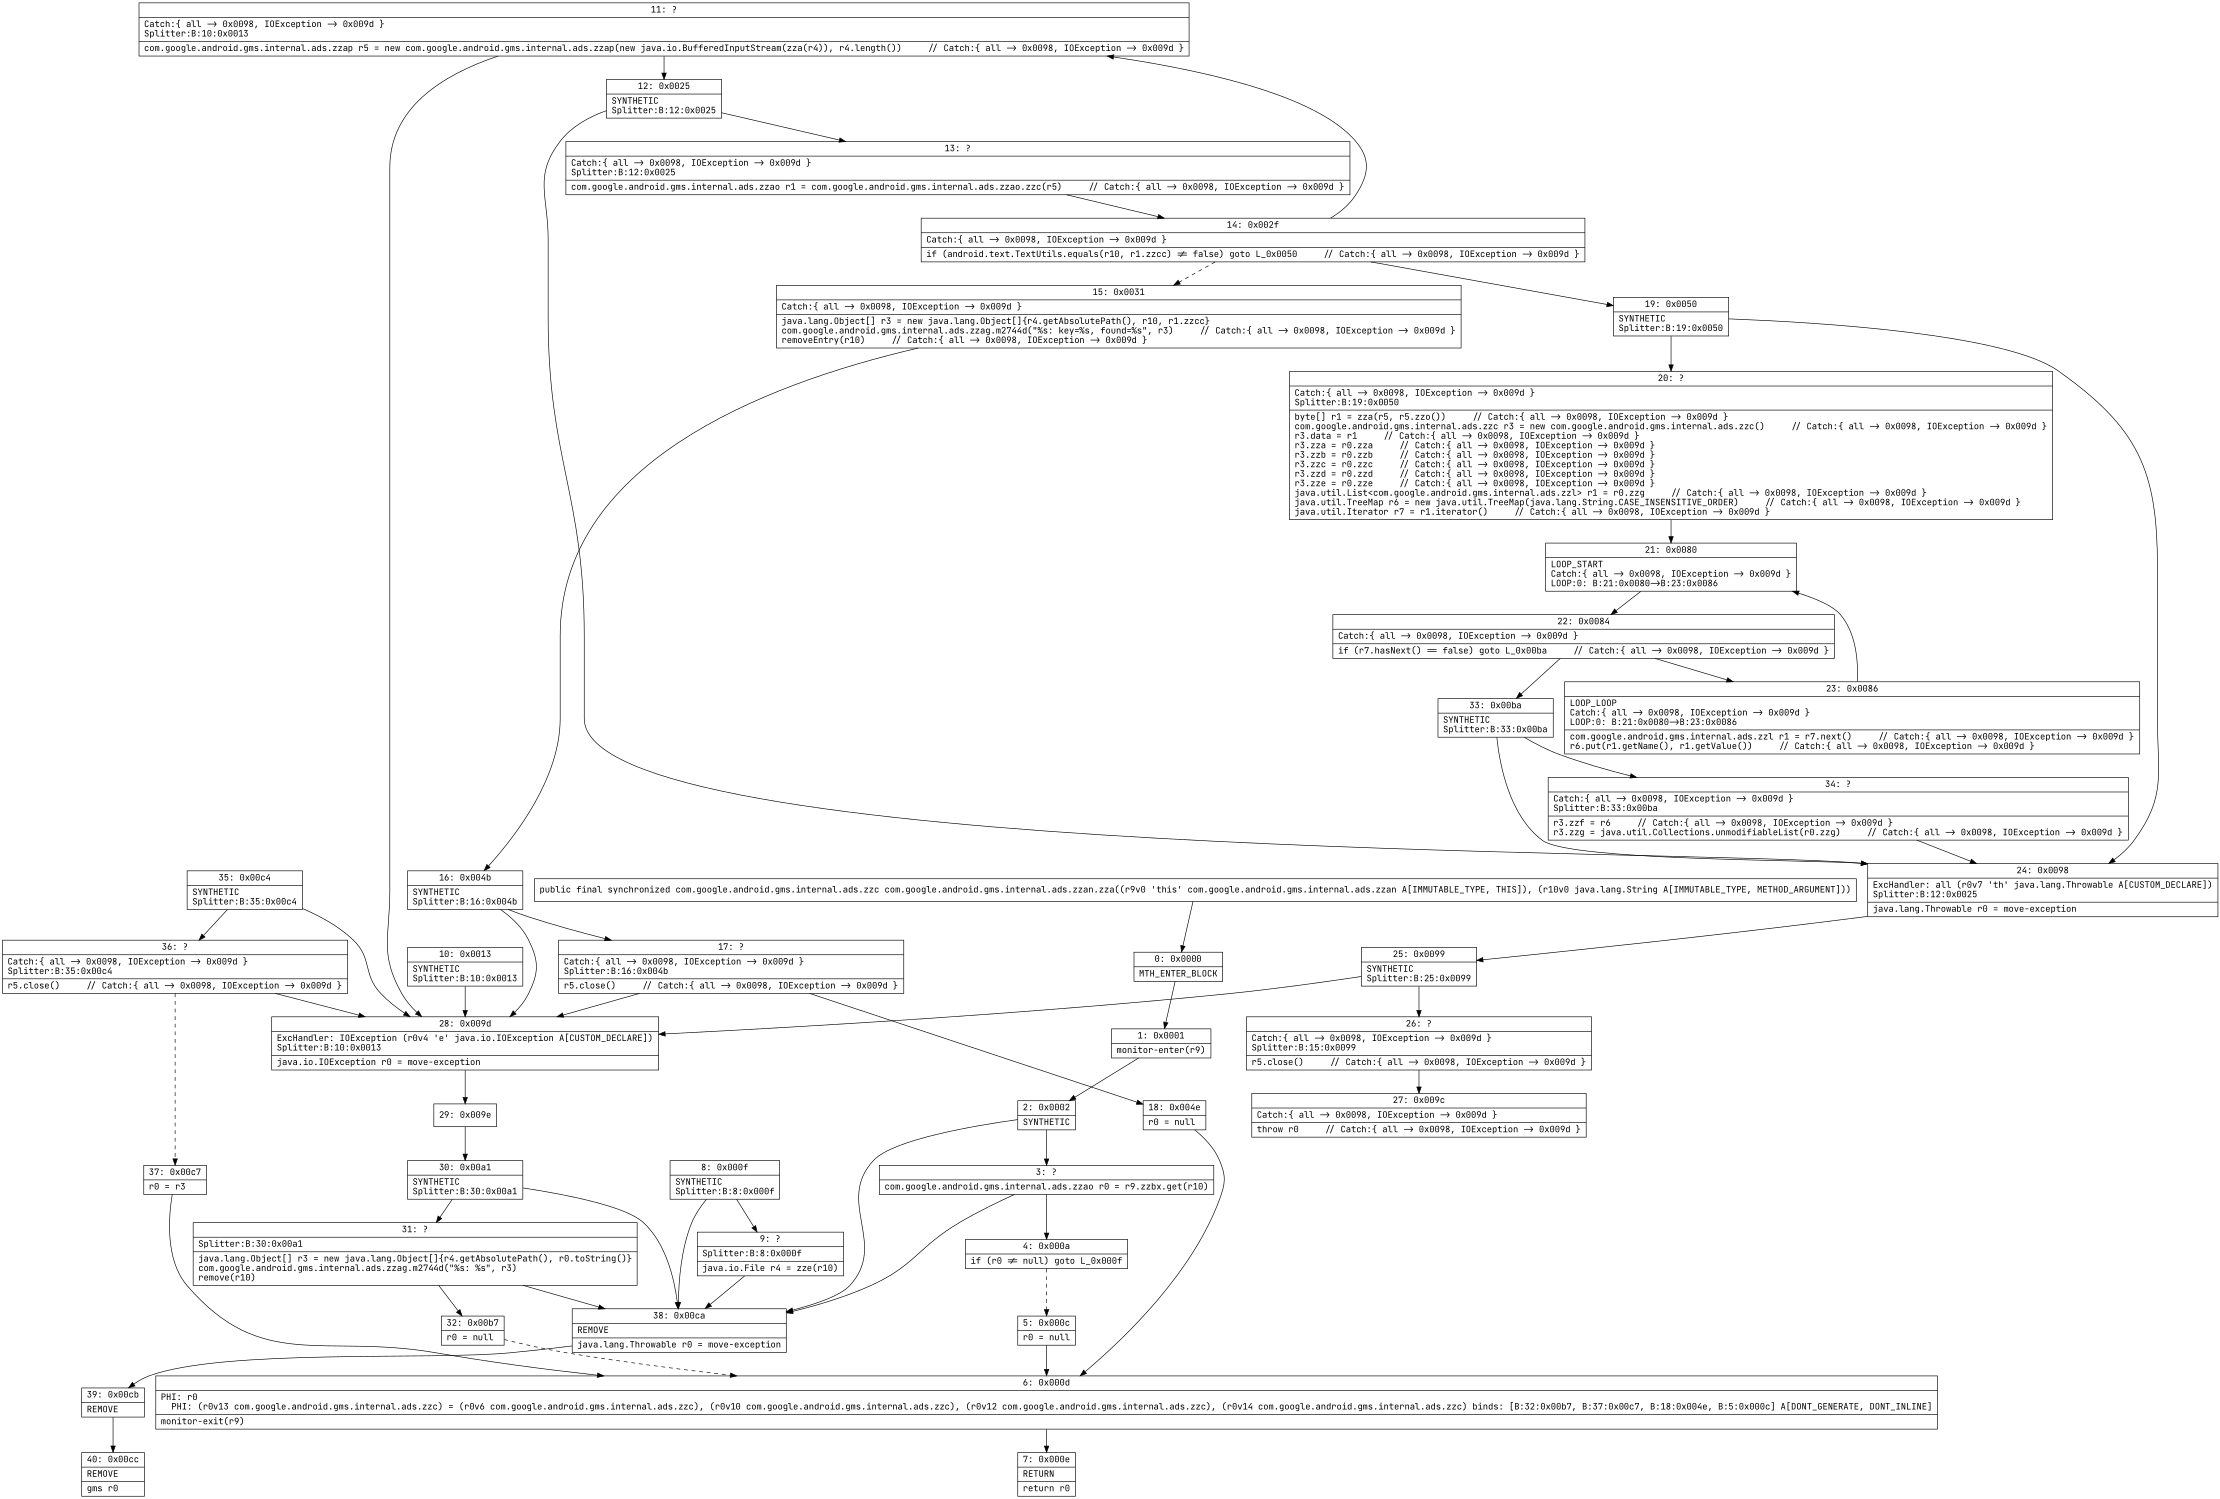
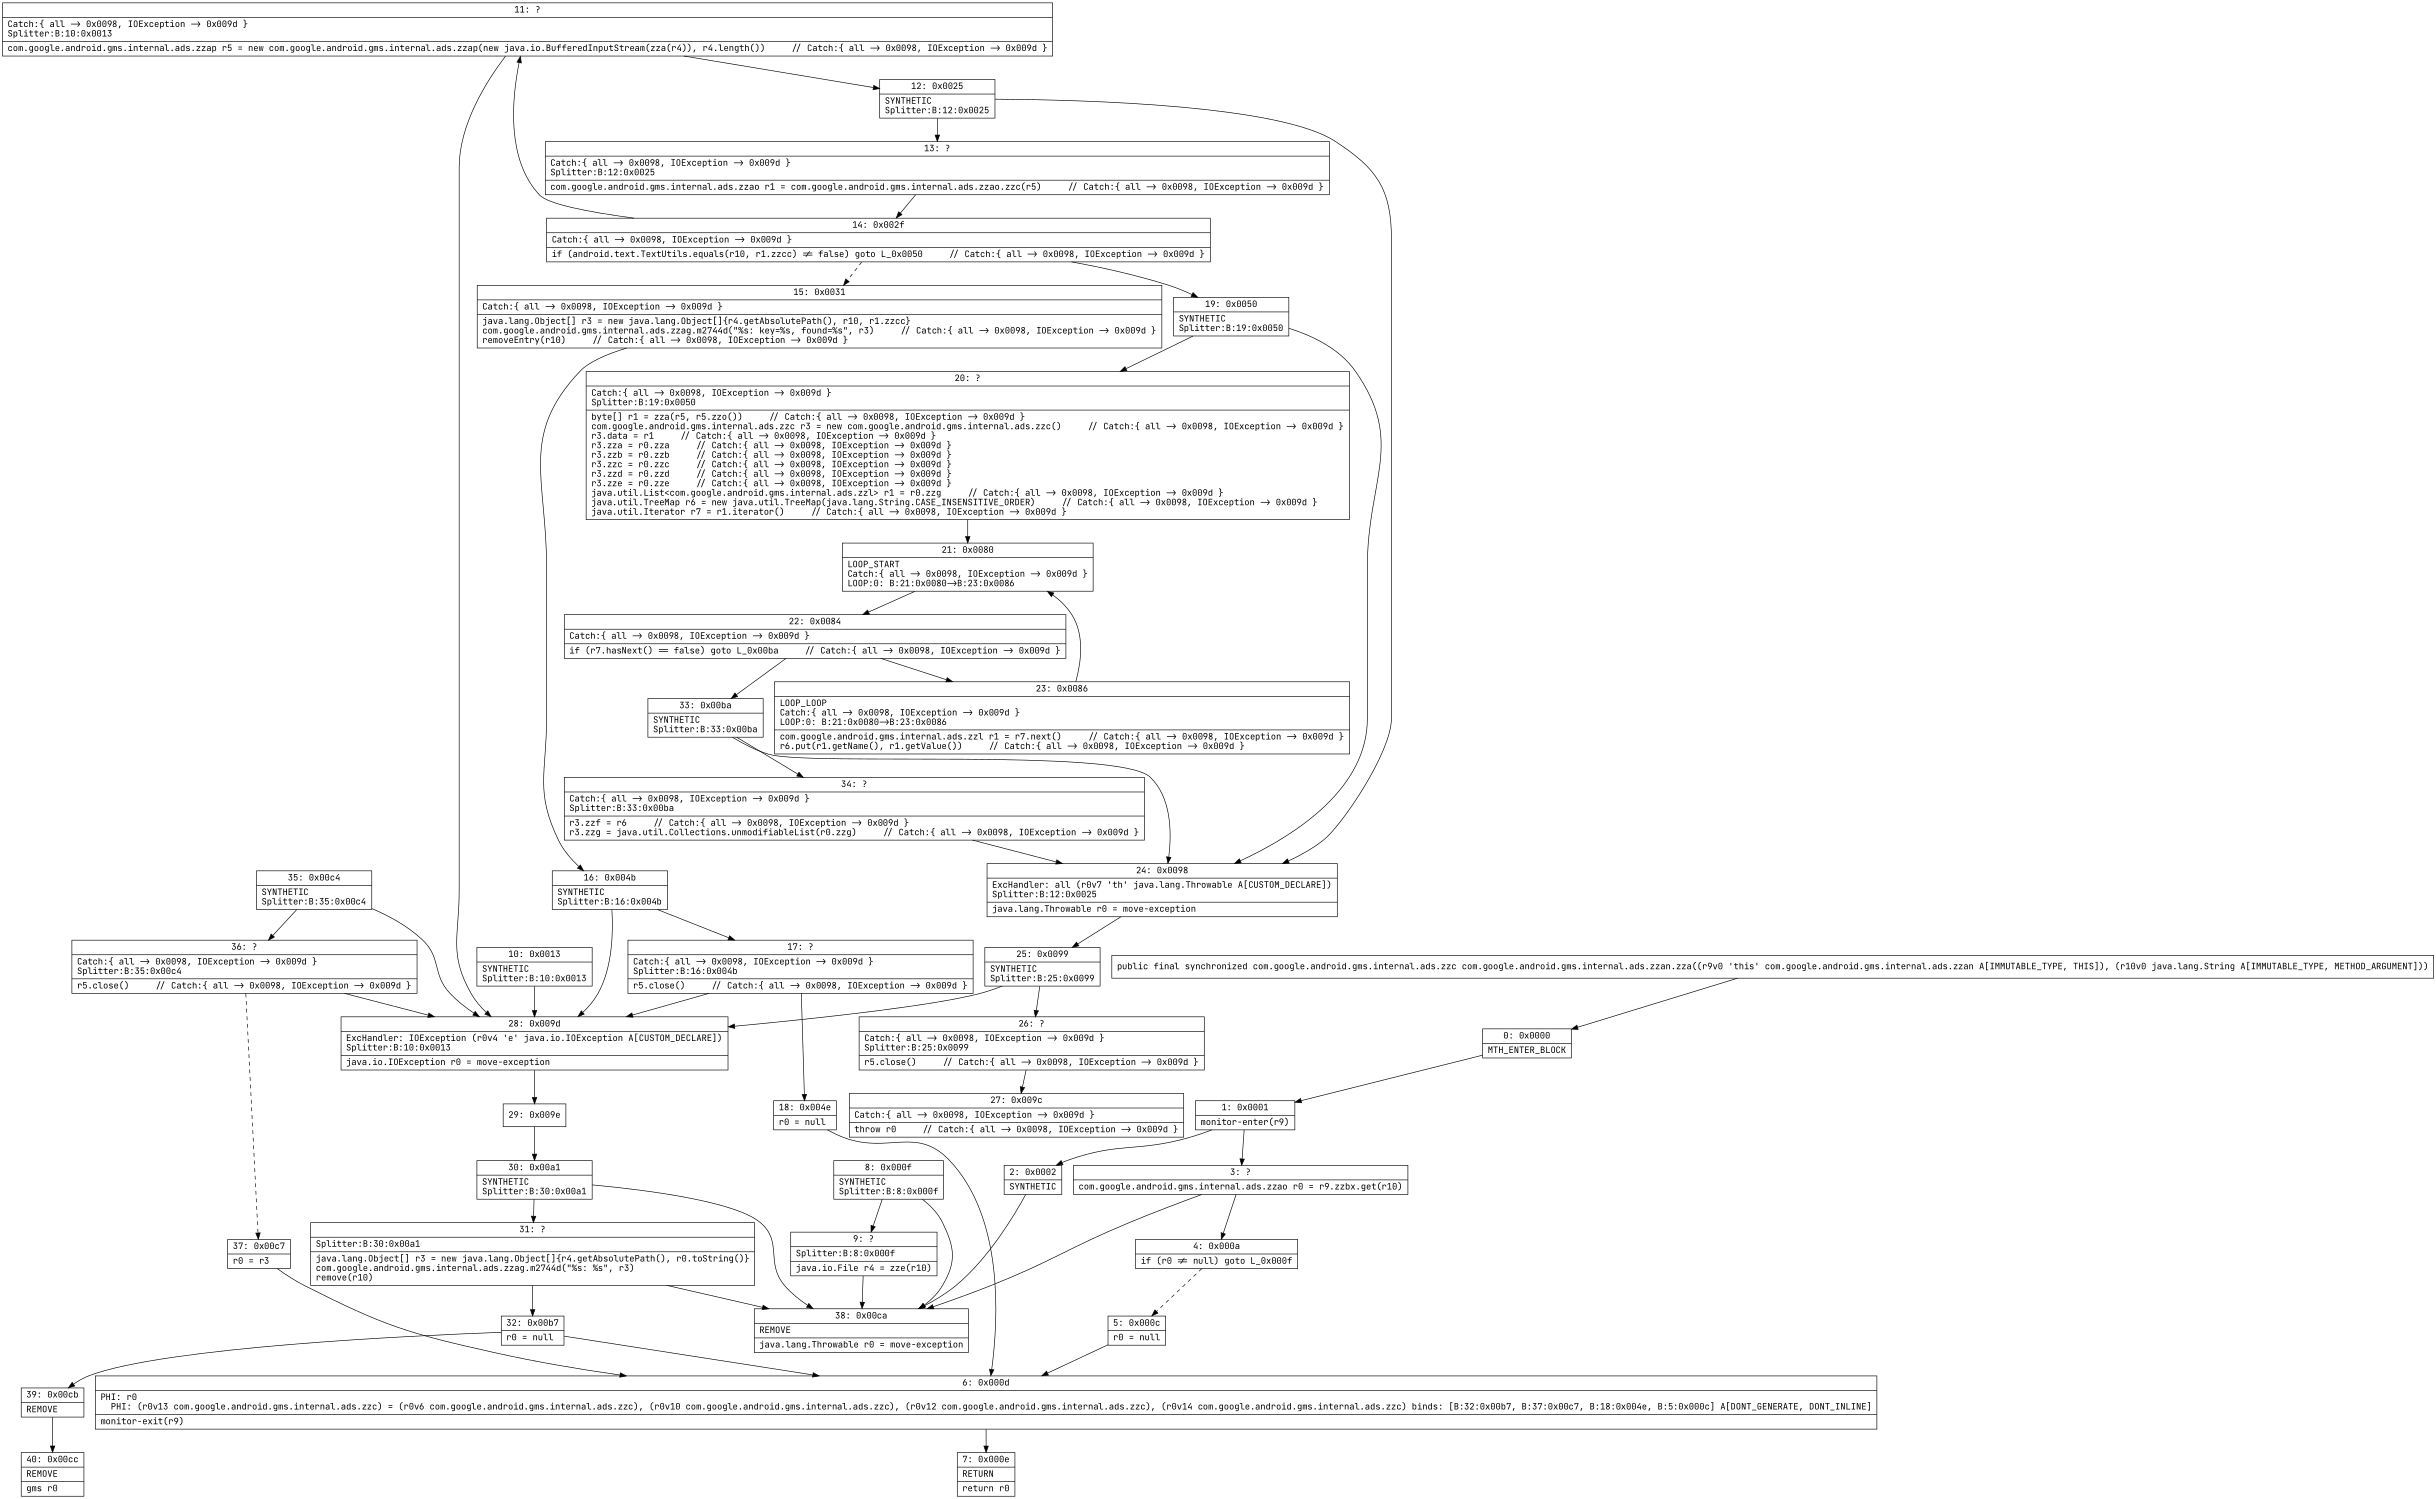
(1304, 1048) -> (917, 1048)
(1047, 1144) -> (1243, 1144)
(351, 1357) -> (285, 1345)
(617, 1361) -> (688, 1356)
